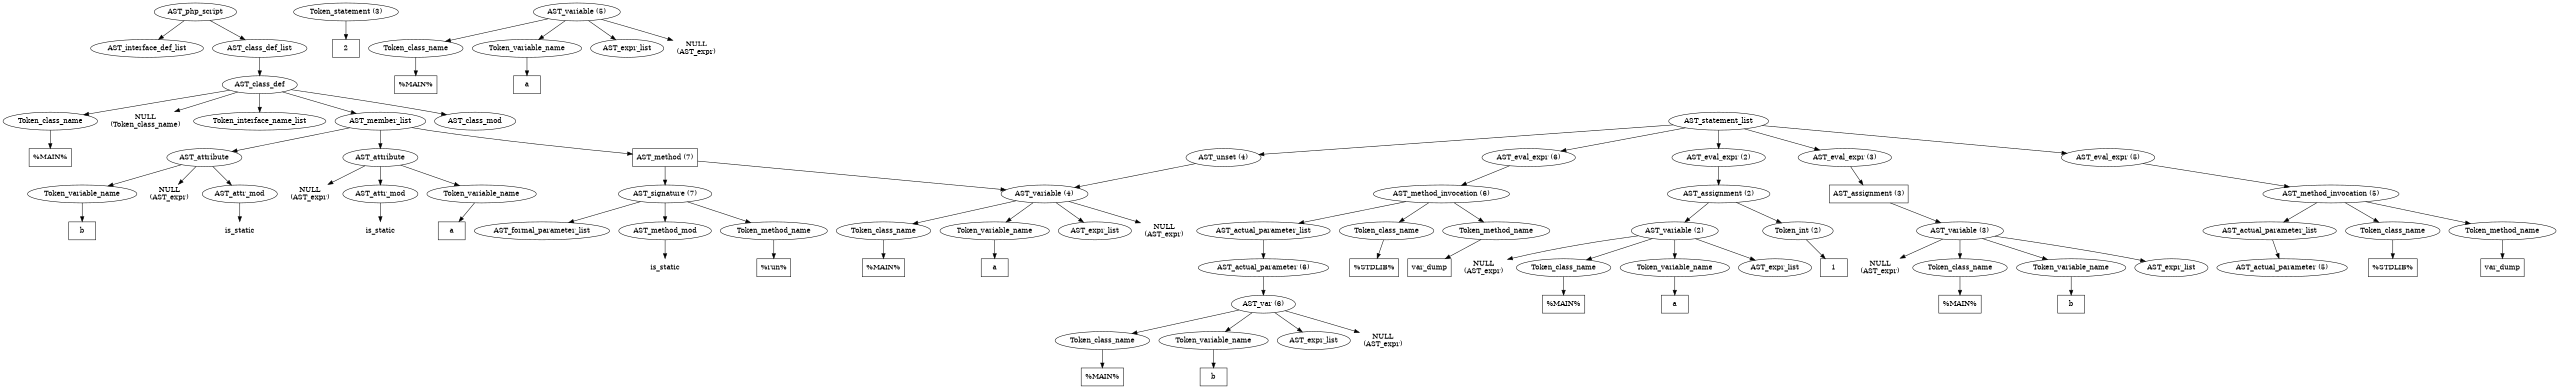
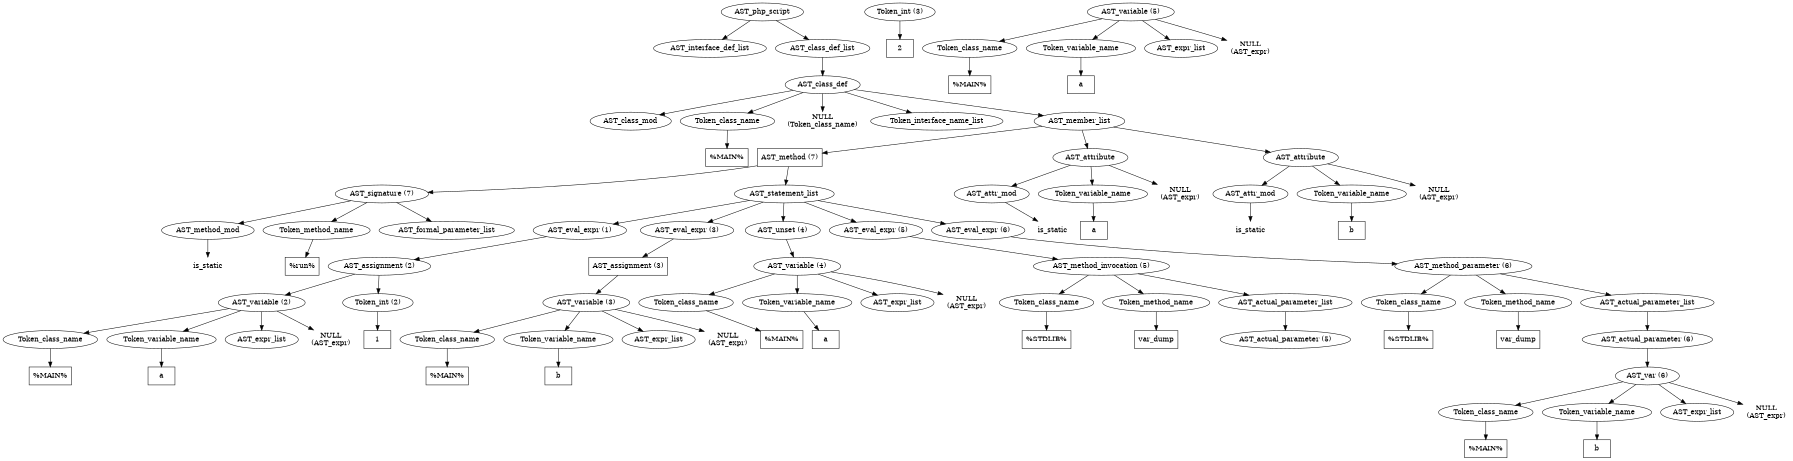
(346, 12) -> (900, 12)
(1719, 158) -> (580, 230)
(849, 175) -> (787, 173)
(1441, 194) -> (1463, 266)
